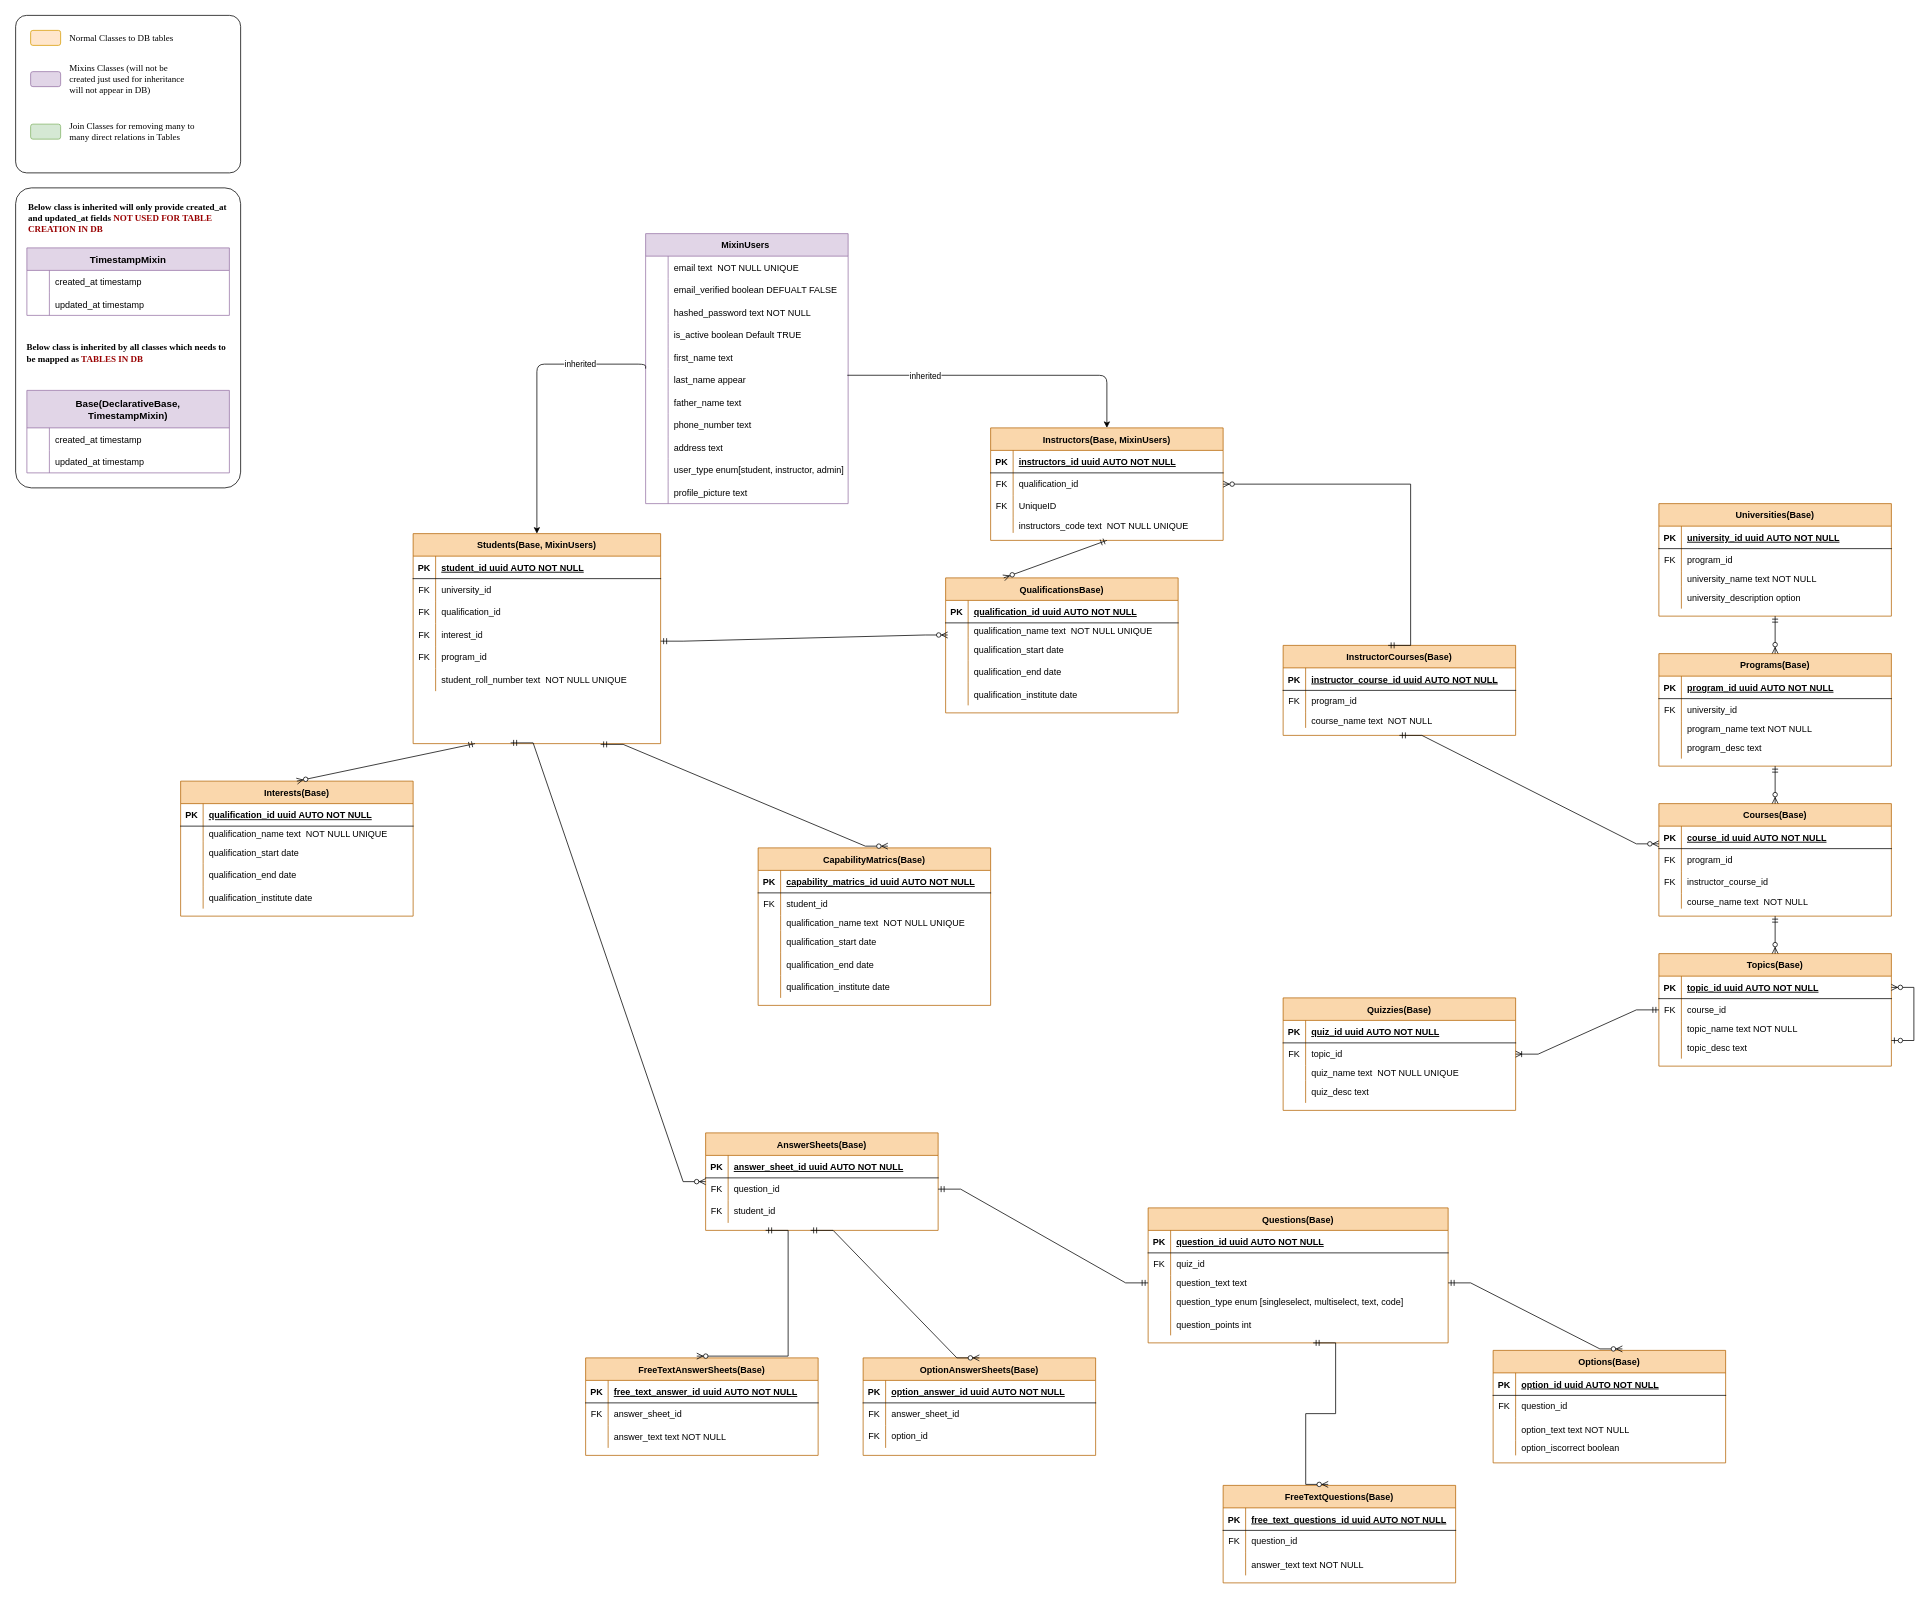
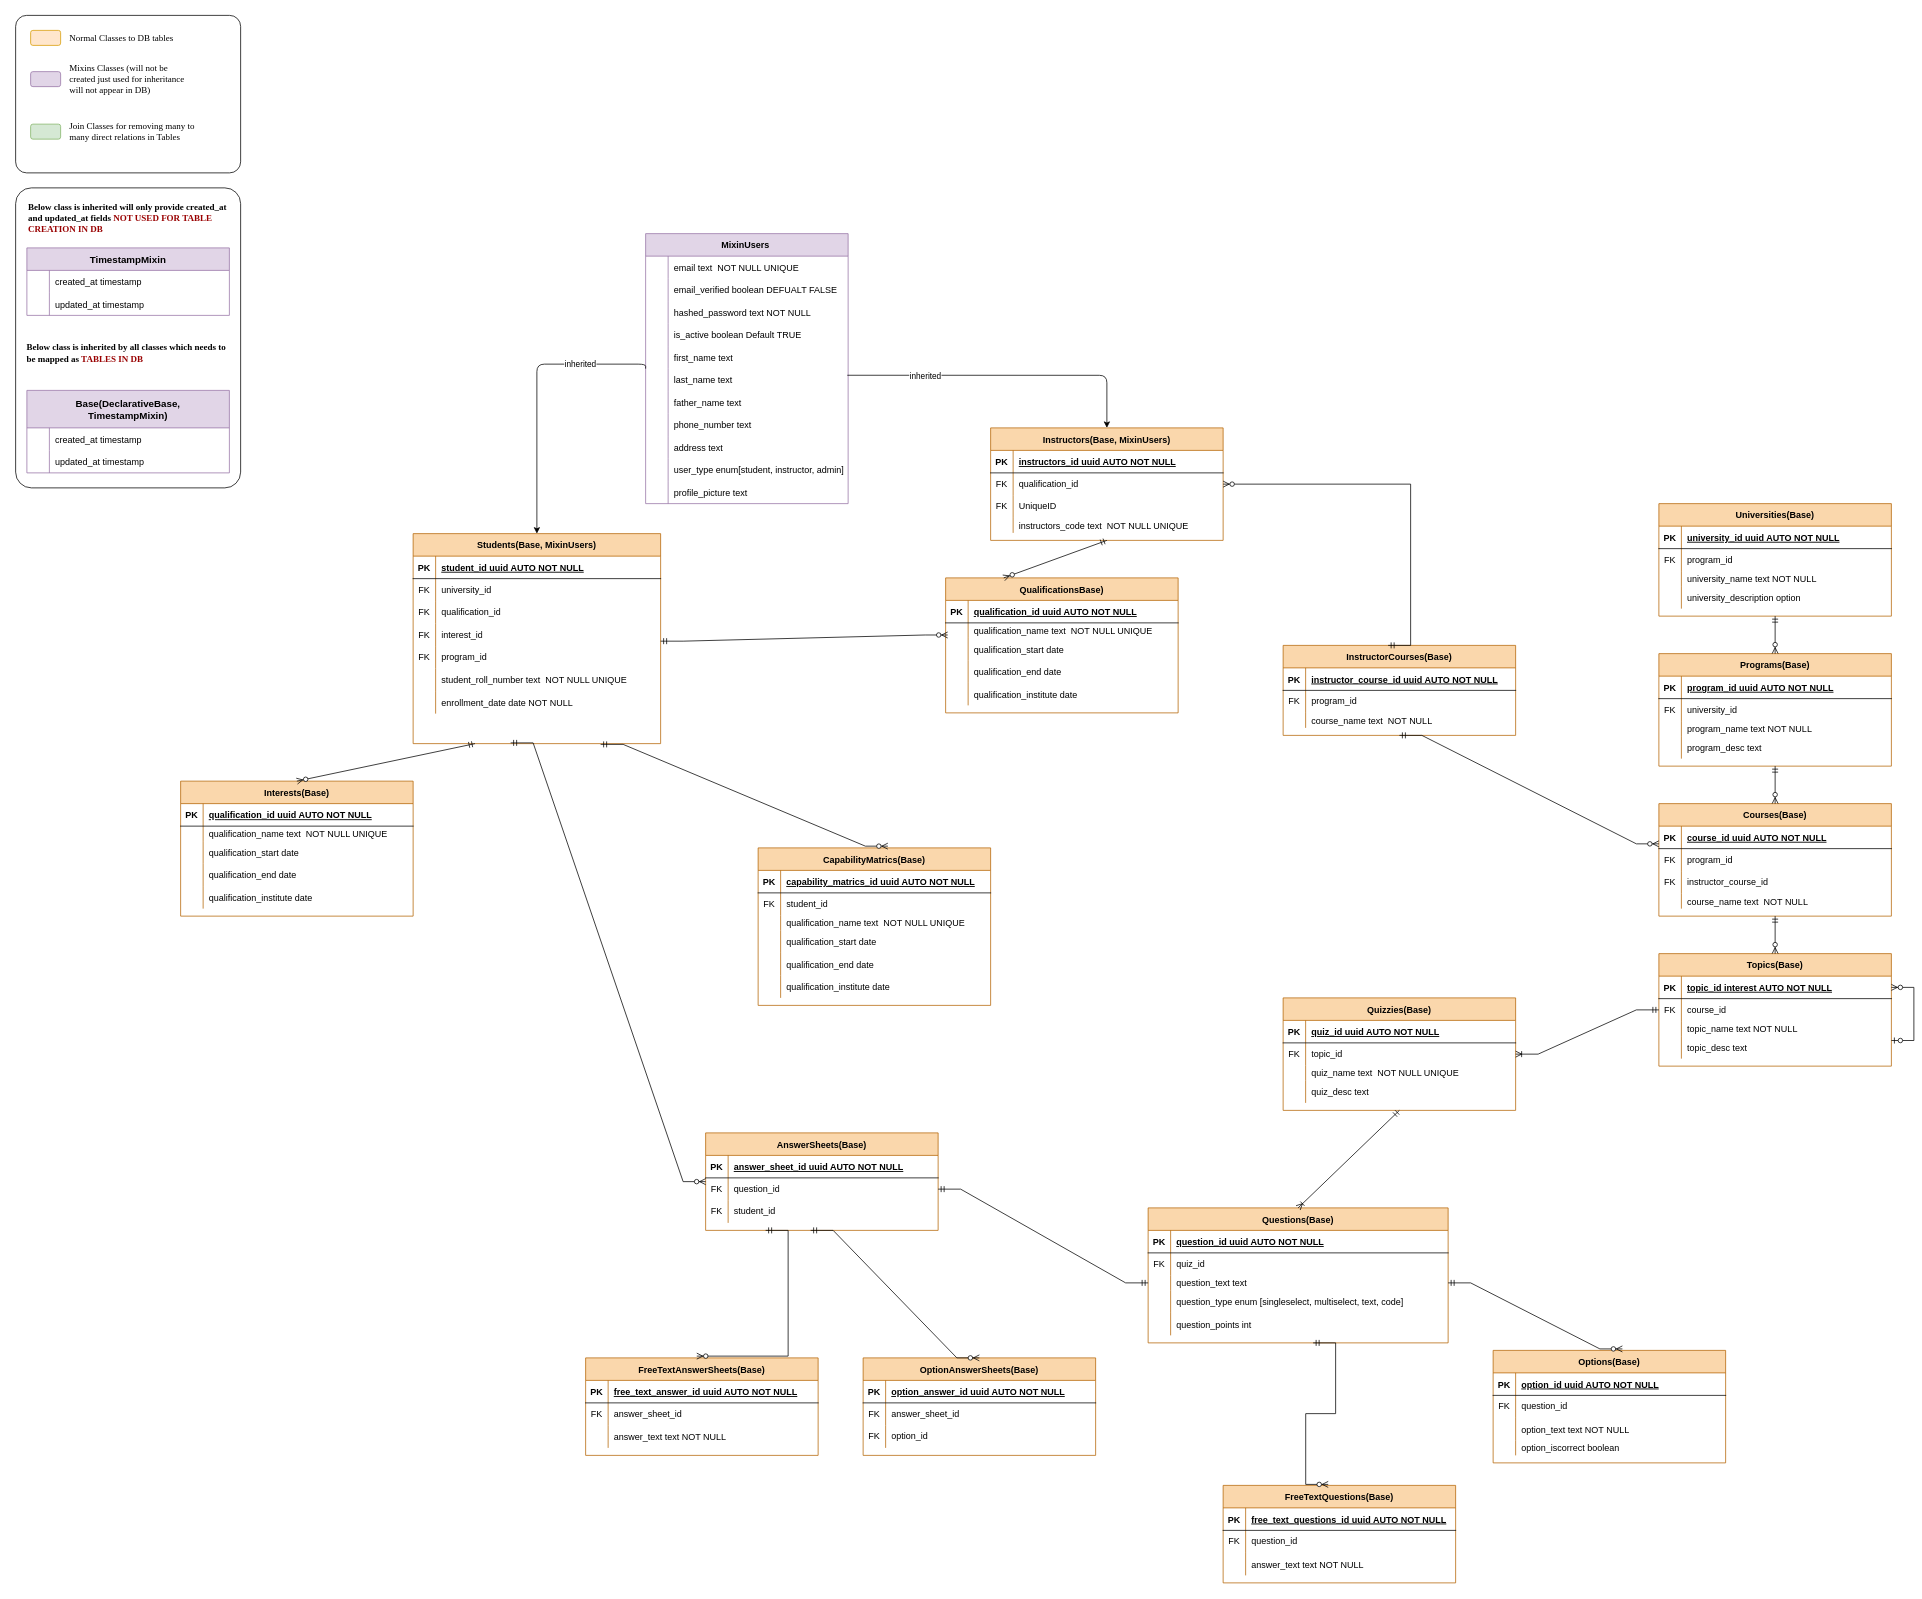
(711, 380) -> (706, 380)
none -> (548, 702)
(1747, 988) -> (1757, 988)
none -> (1348, 1160)
